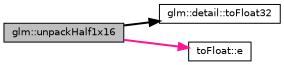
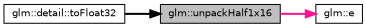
(137, 24) -> (137, 14)
(220, 51) -> (339, 14)
